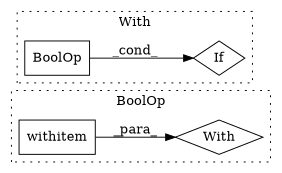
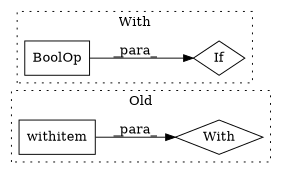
(135, 51) -> (135, 51)
(141, 101) -> (141, 101)
